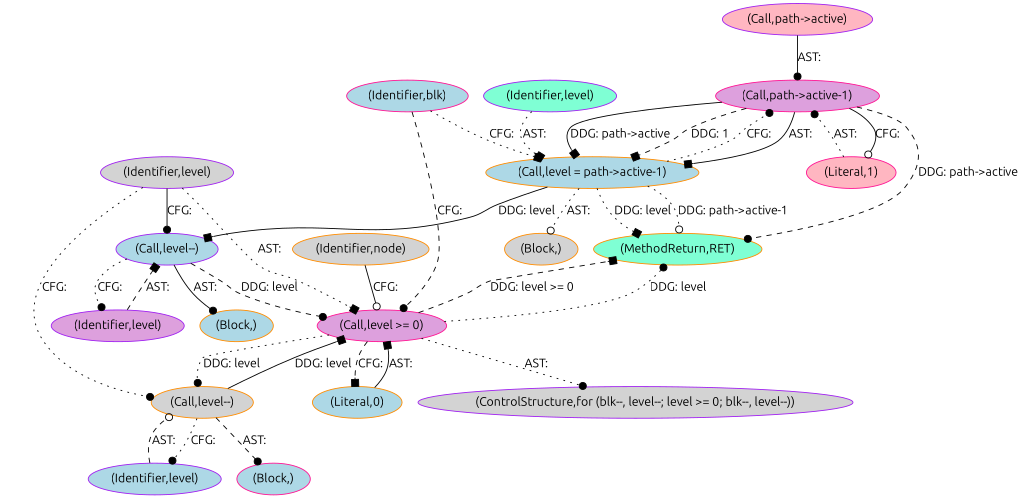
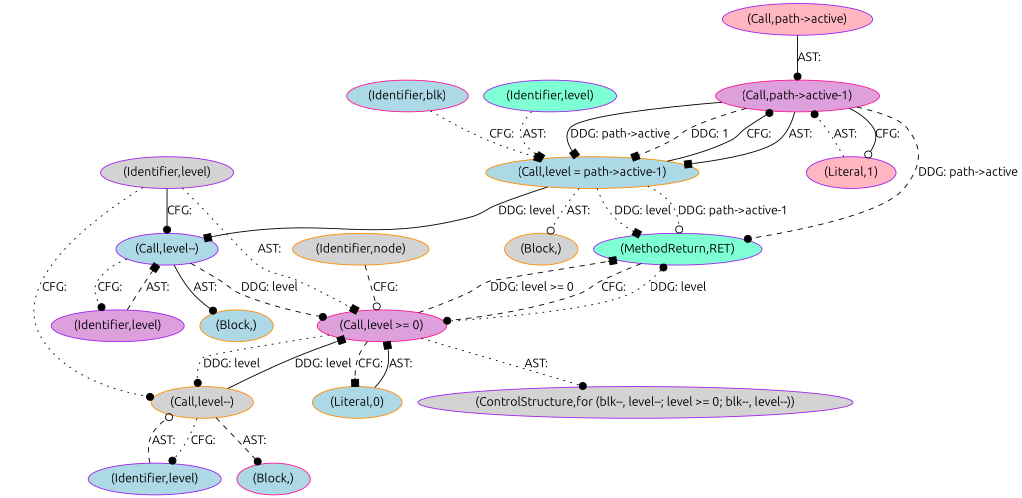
(720, 145) -> (720, 145)
(851, 173) -> (851, 173)
(436, 213) -> (549, 303)
(678, 249) -> (678, 249)
(370, 284) -> (370, 284)
